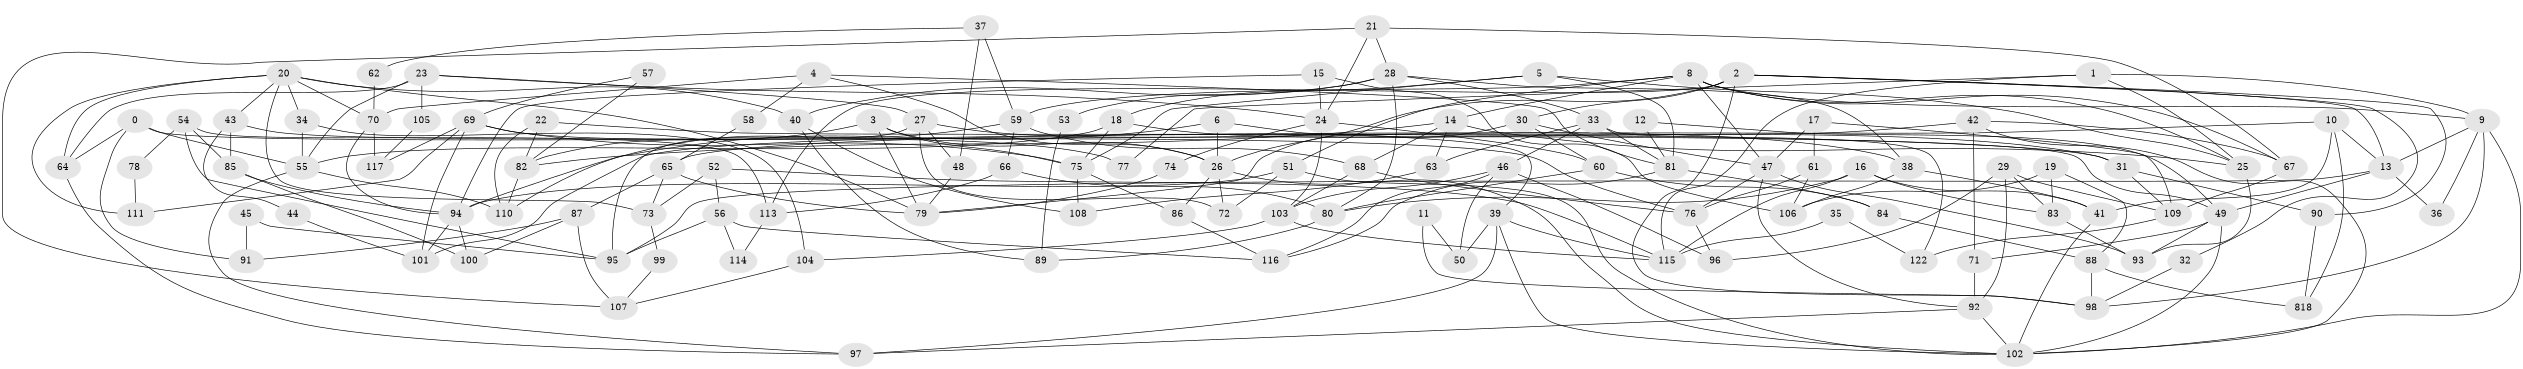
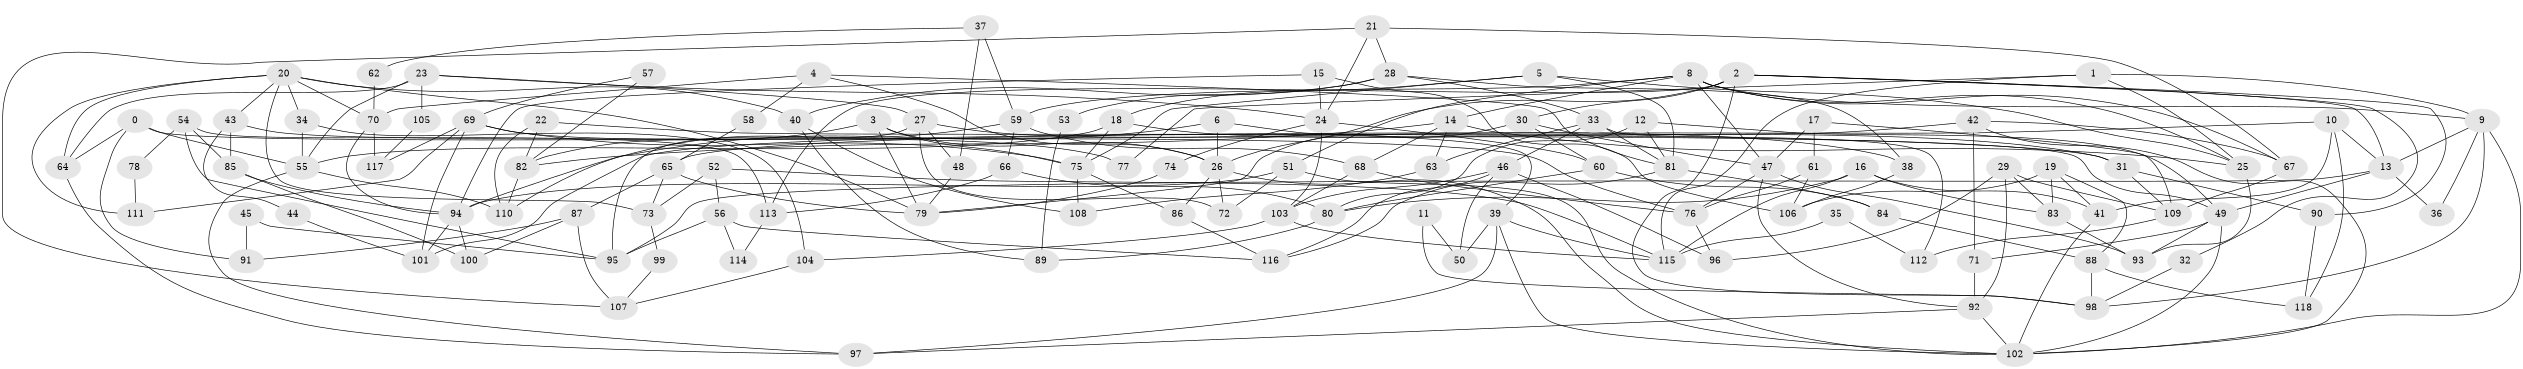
(1392, 158) -> (1479, 156)
(2006, 186) -> (2070, 186)
(1919, 261) -> (1919, 261)
(2304, 308) -> (2304, 308)
